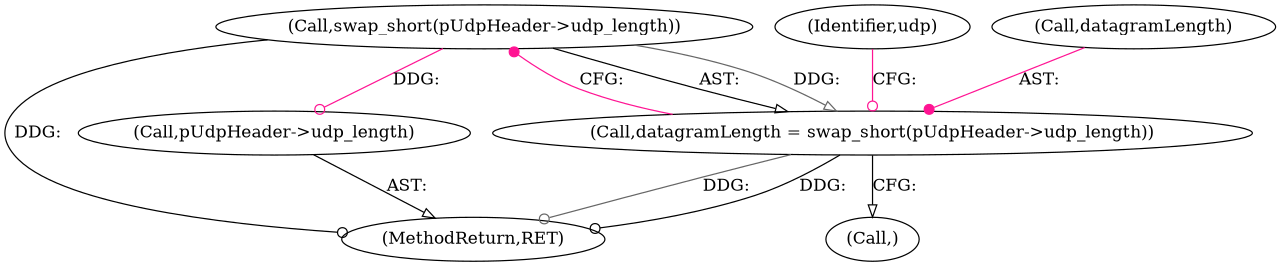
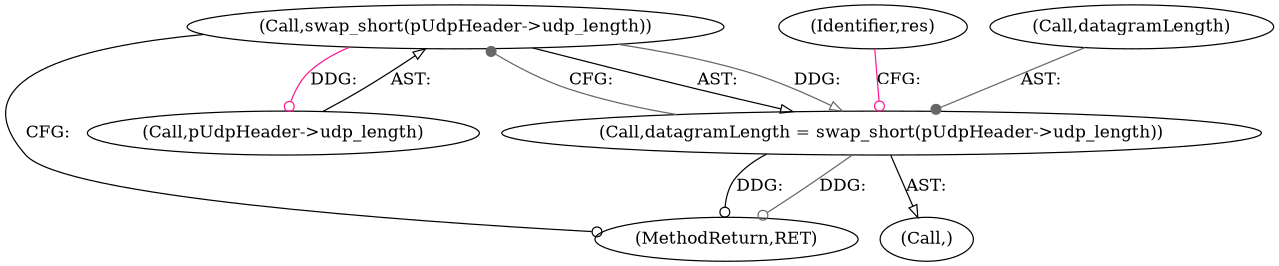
(873, 27) -> (873, 27)
(1009, 77) -> (1013, 77)
(592, 94) -> (583, 93)
(41, 133) -> (51, 133)
(369, 184) -> (370, 85)
(898, 186) -> (929, 186)
